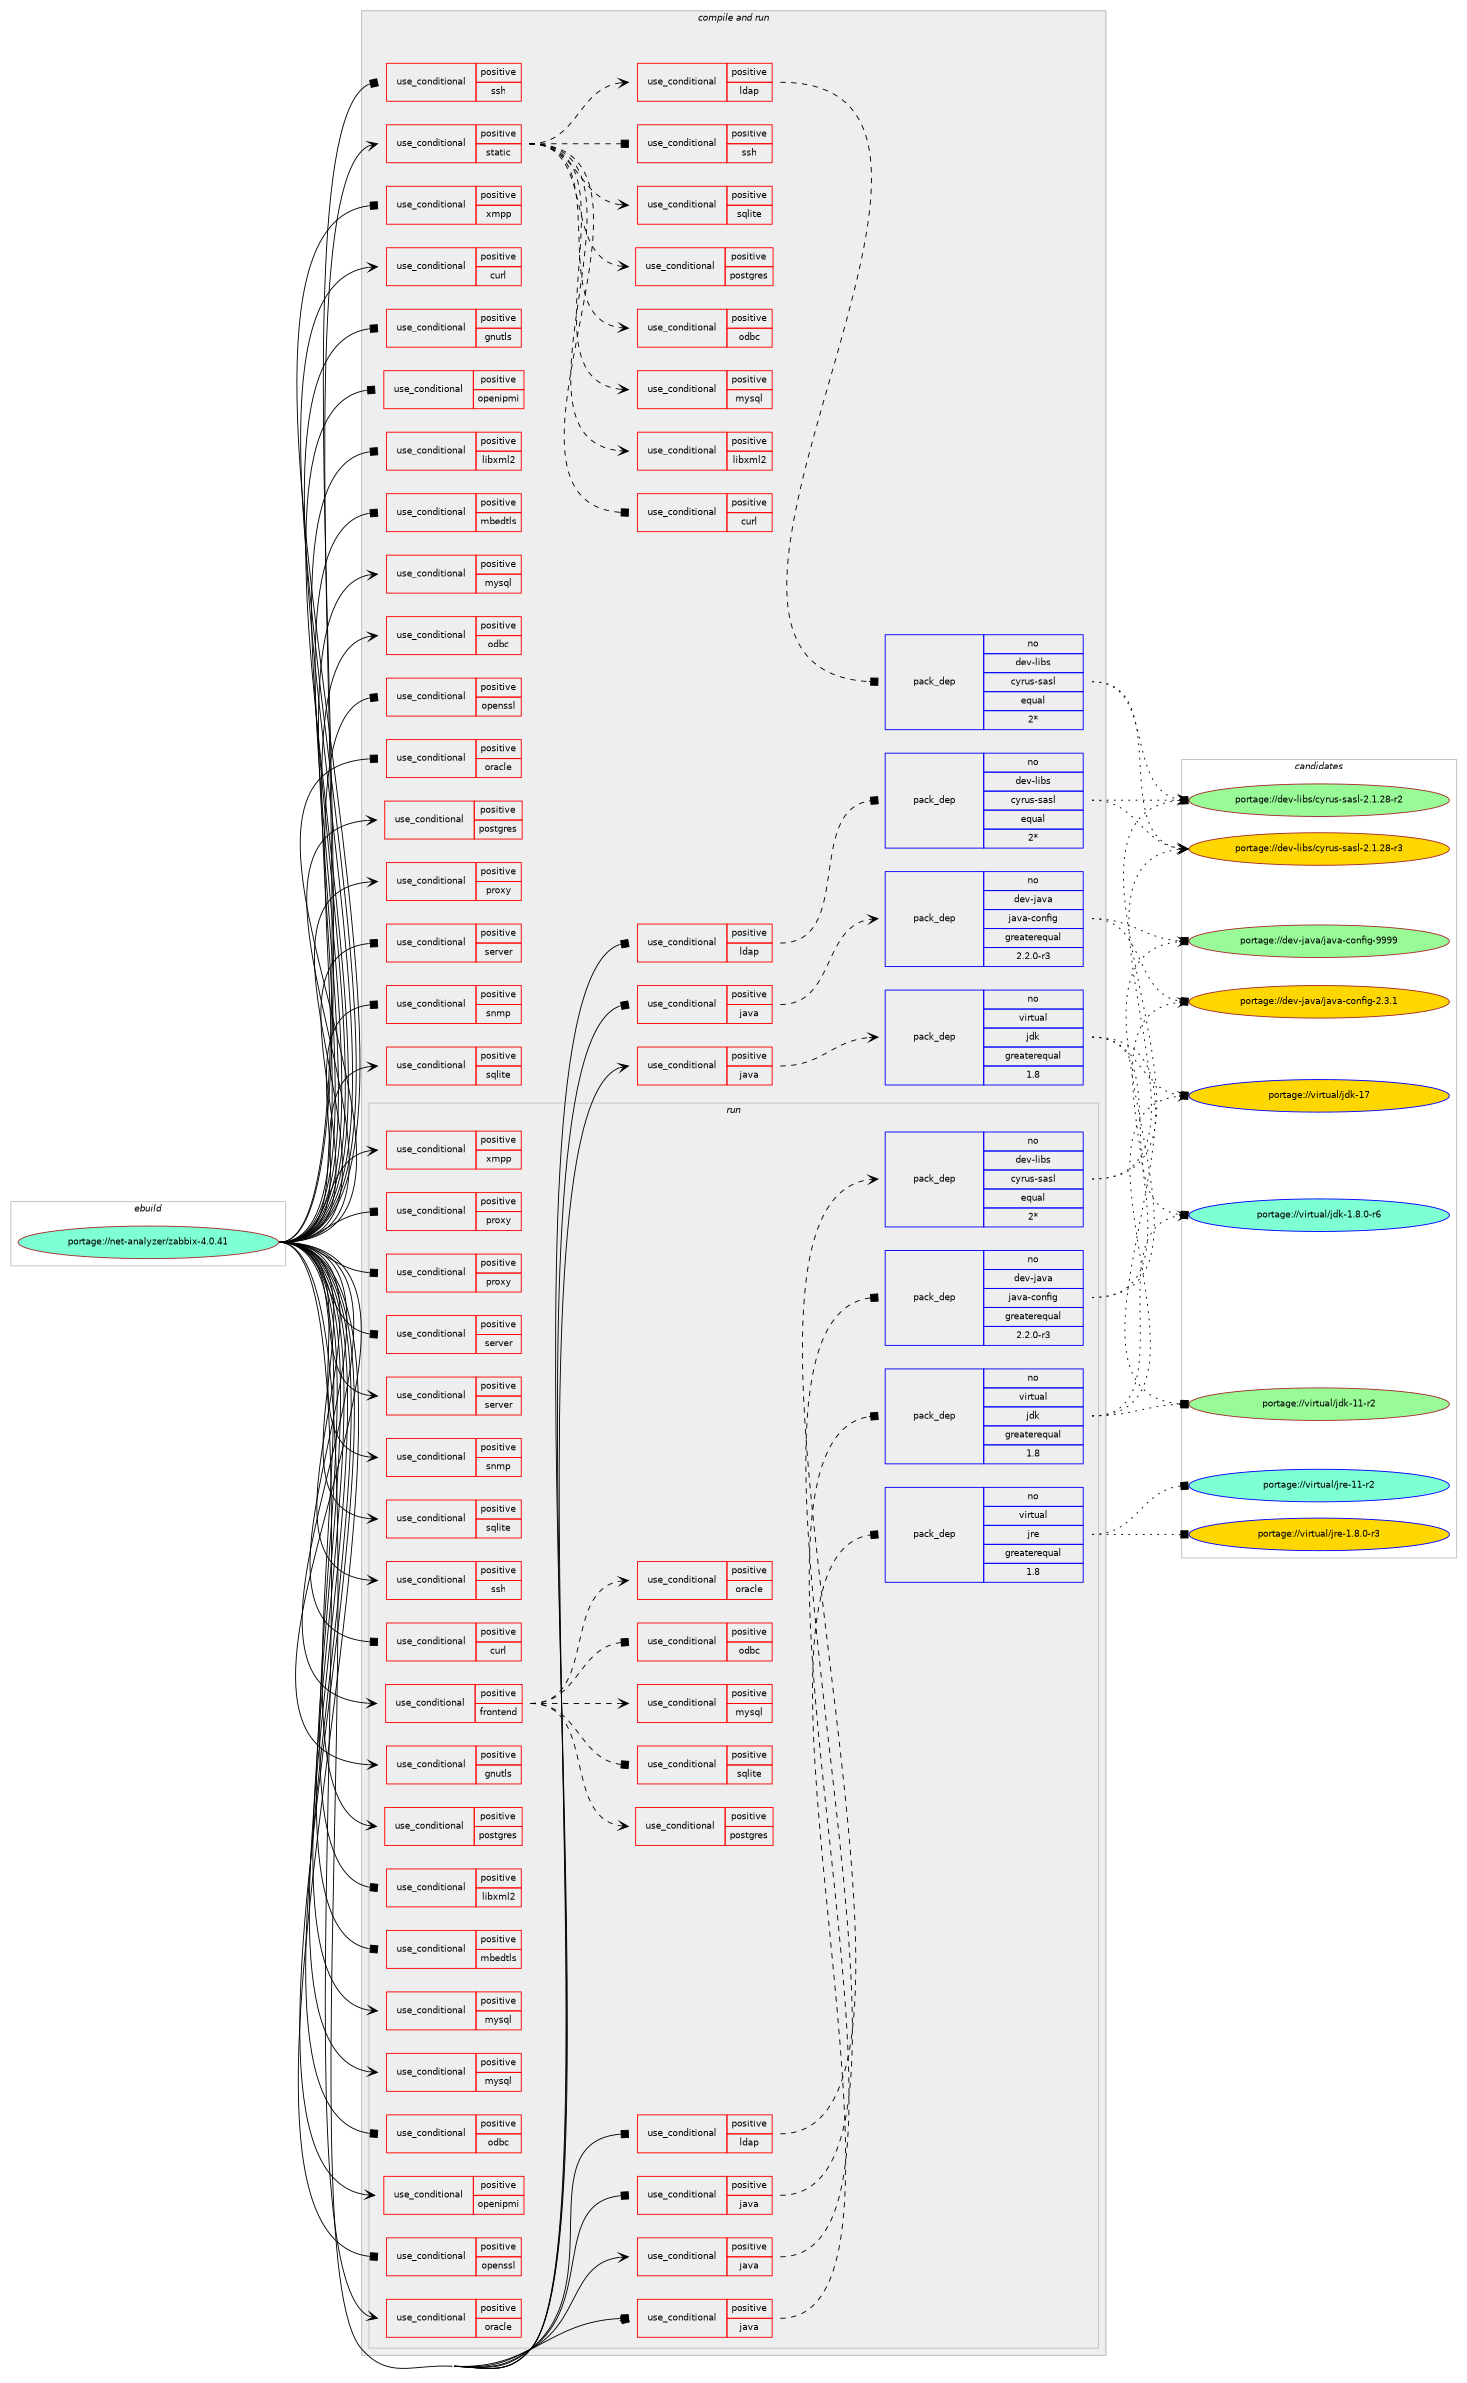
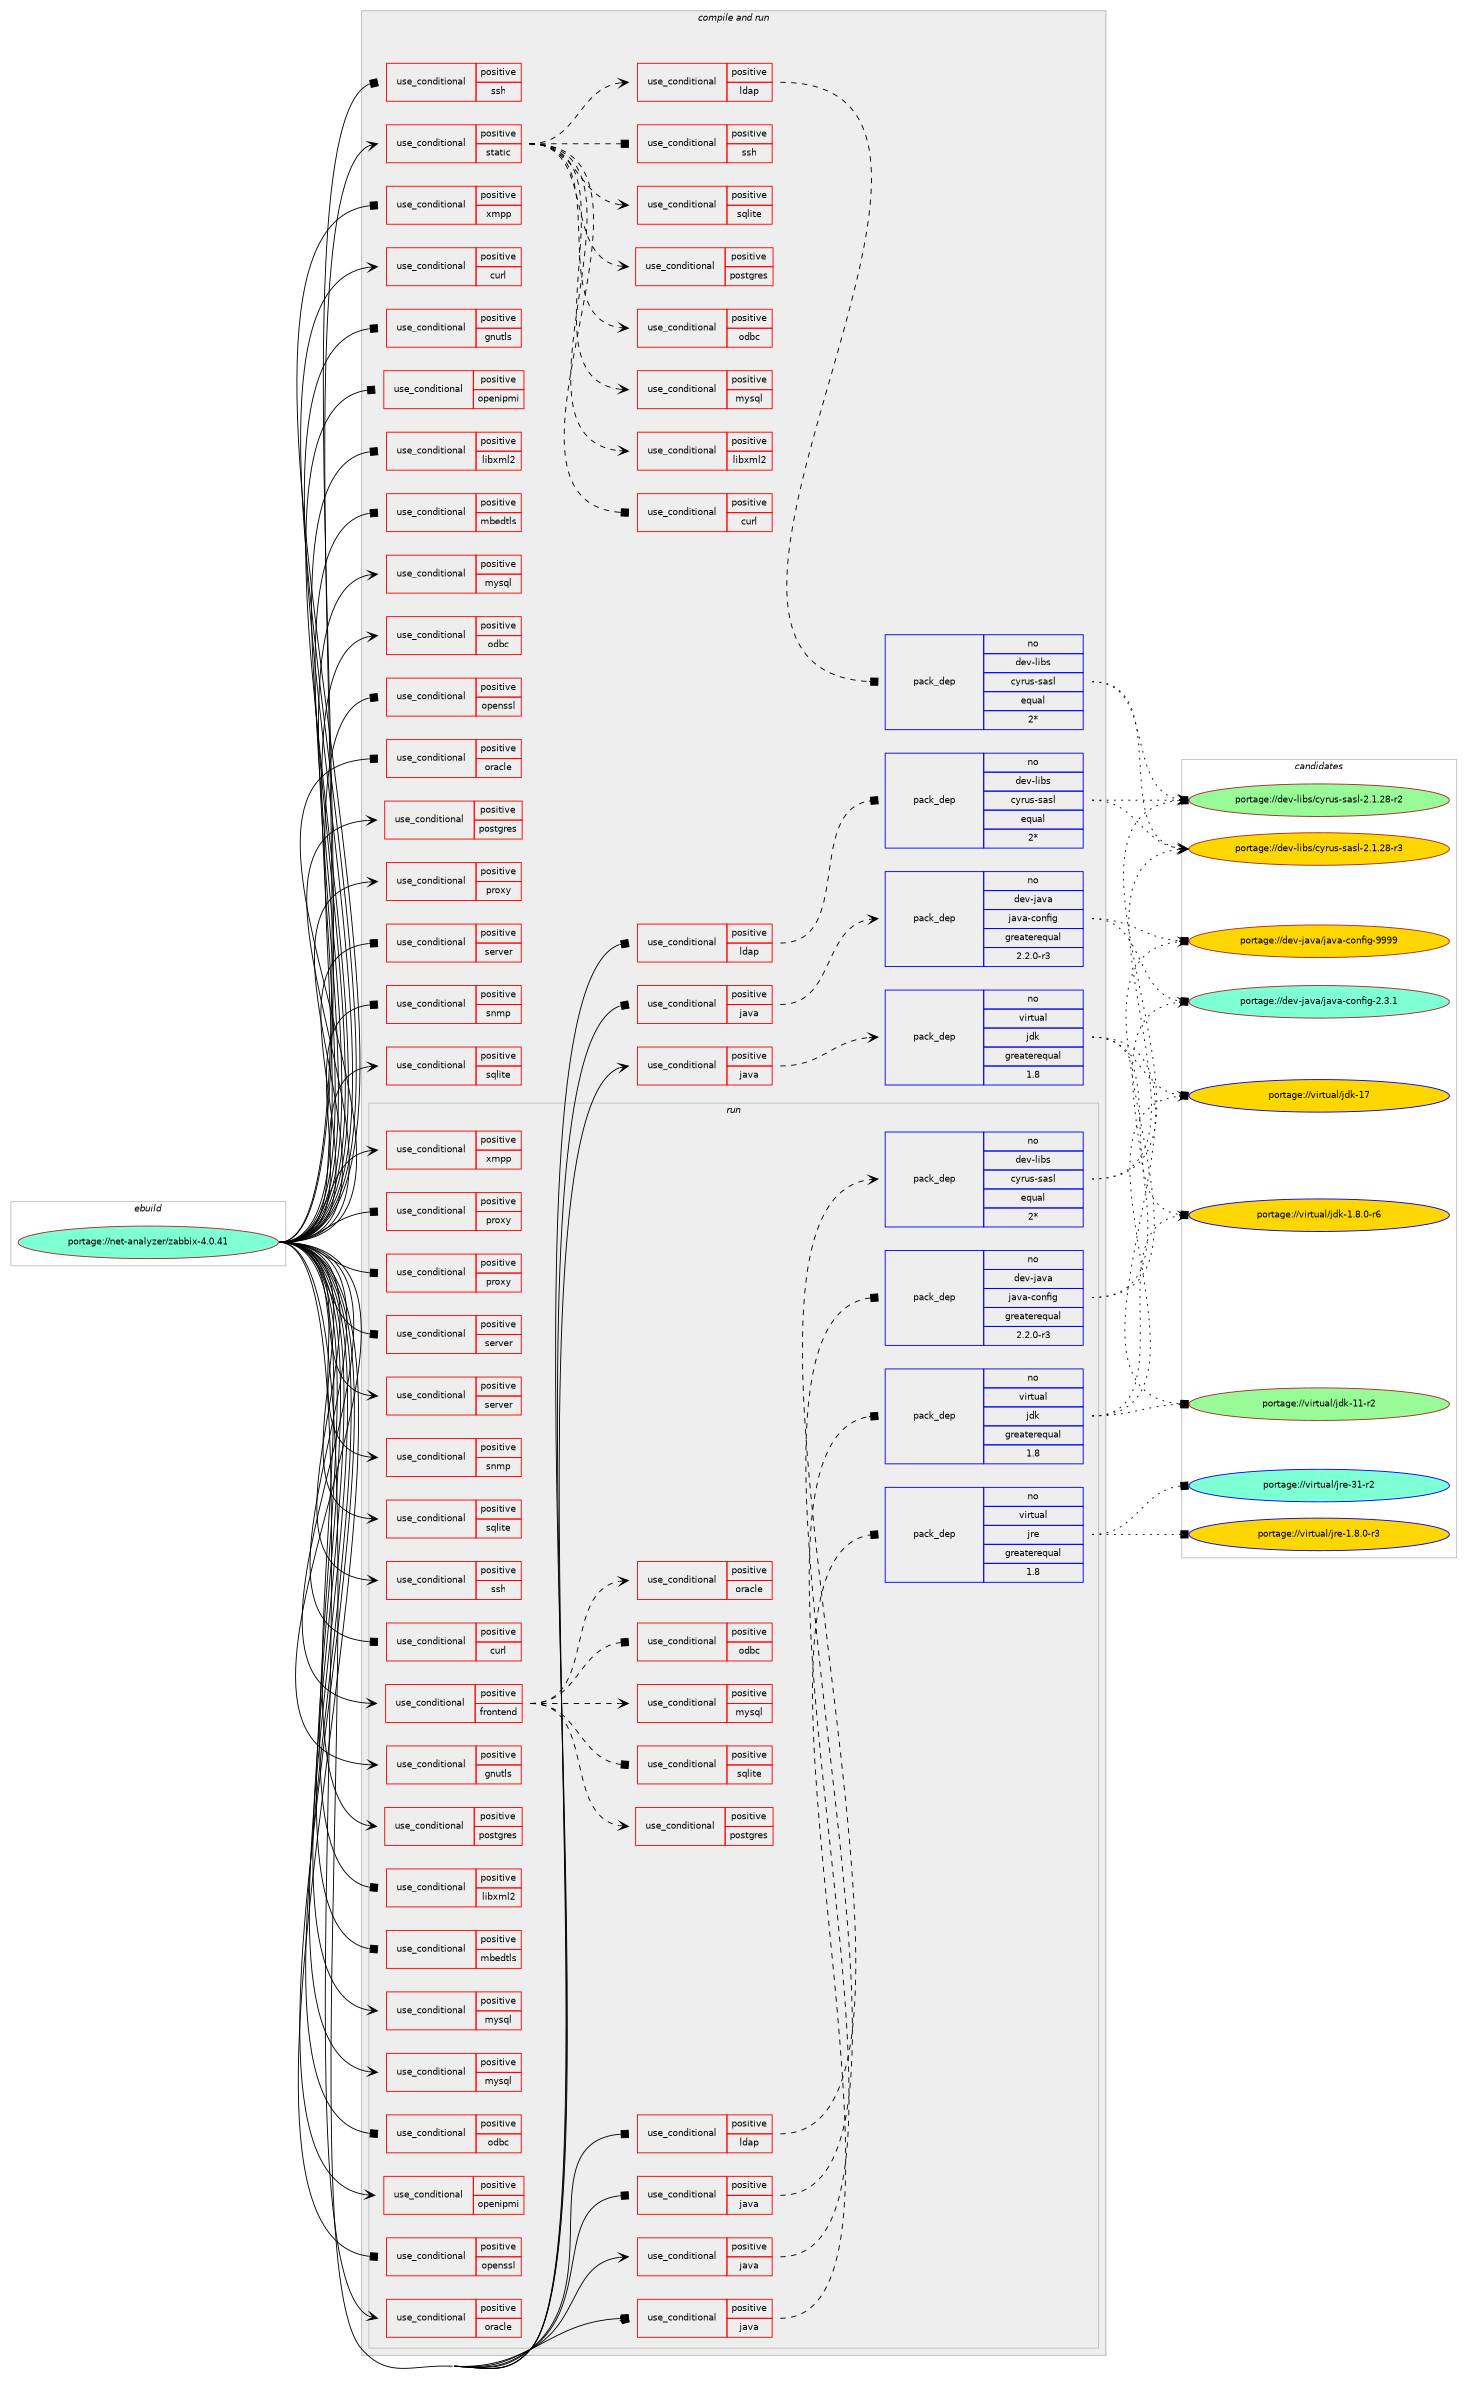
(1319, 941) -> (1319, 941)
(1319, 1002) -> (1319, 1002)
(1319, 1215) -> (1319, 1215)
(1319, 1486) -> (1319, 1486)
